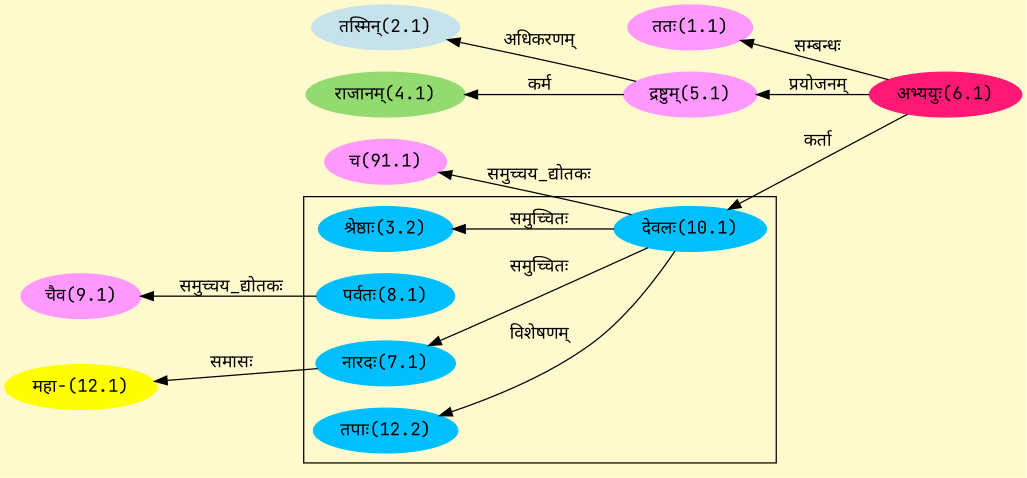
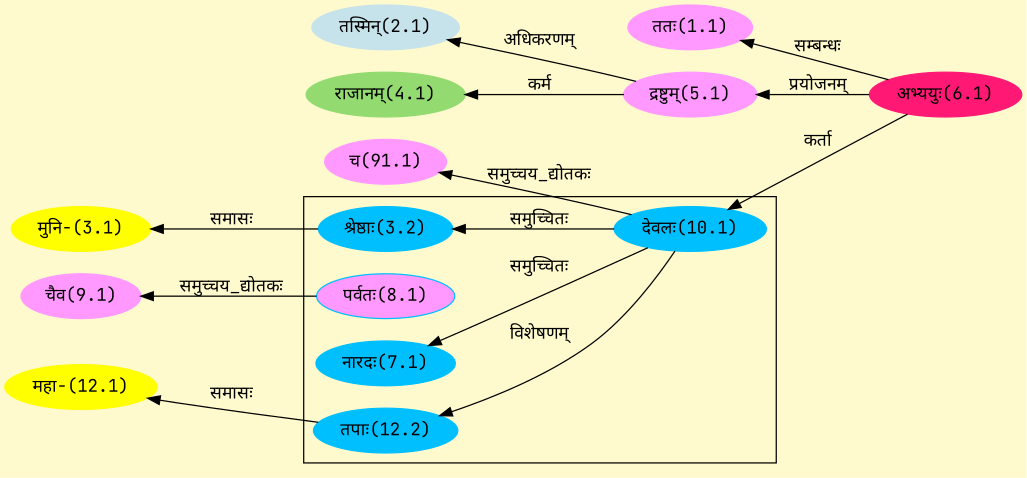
none -> (81, 229)
(386, 296) -> (386, 296)
(242, 374) -> (239, 412)
